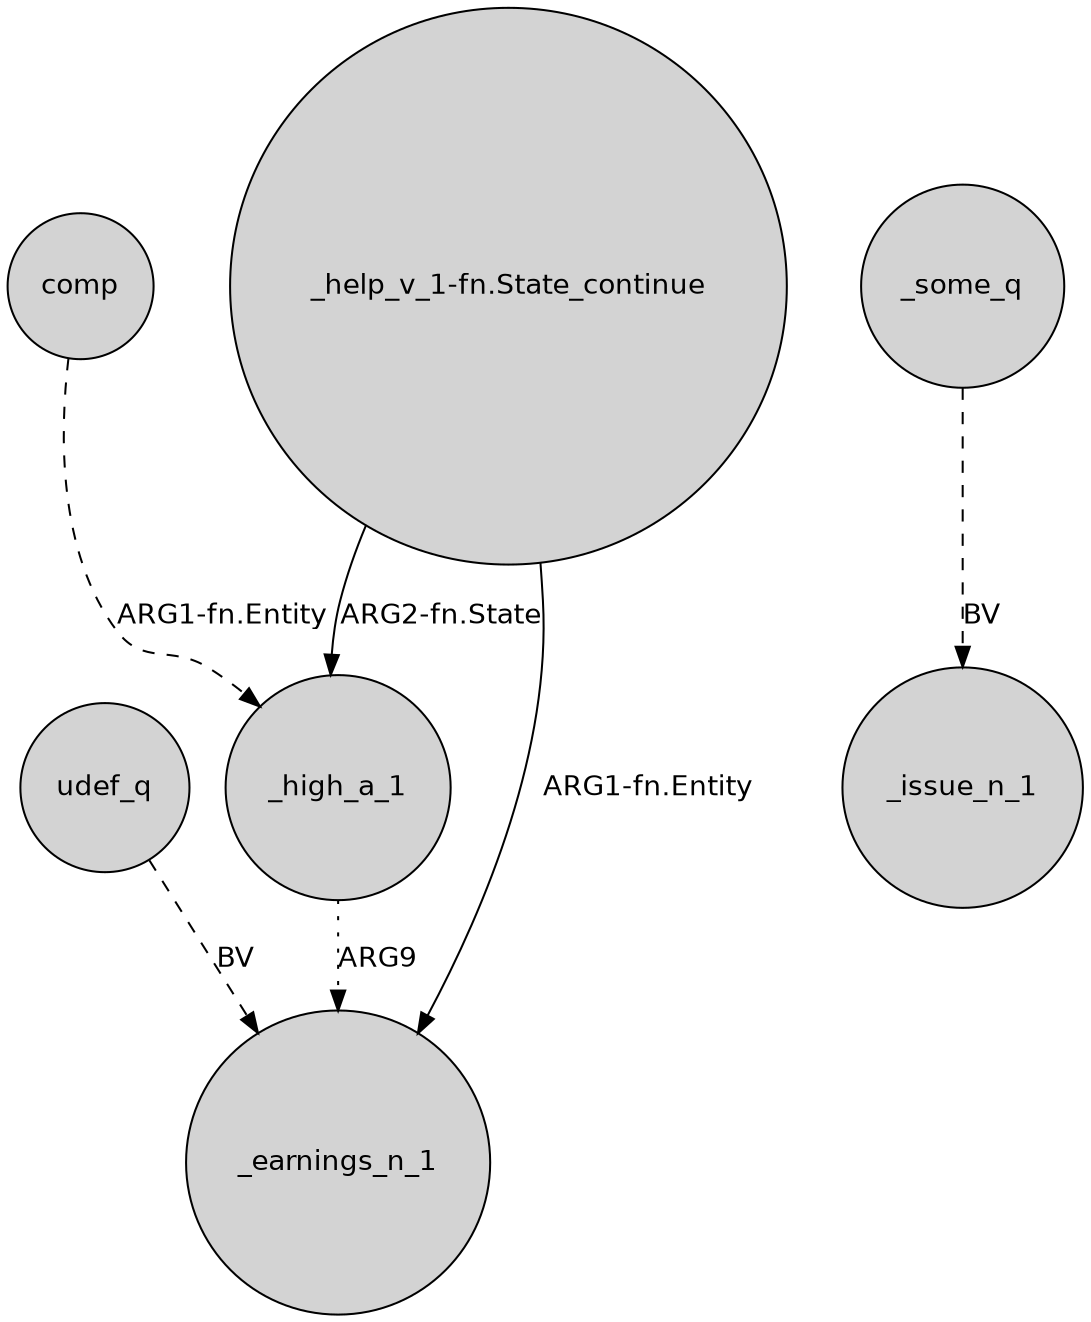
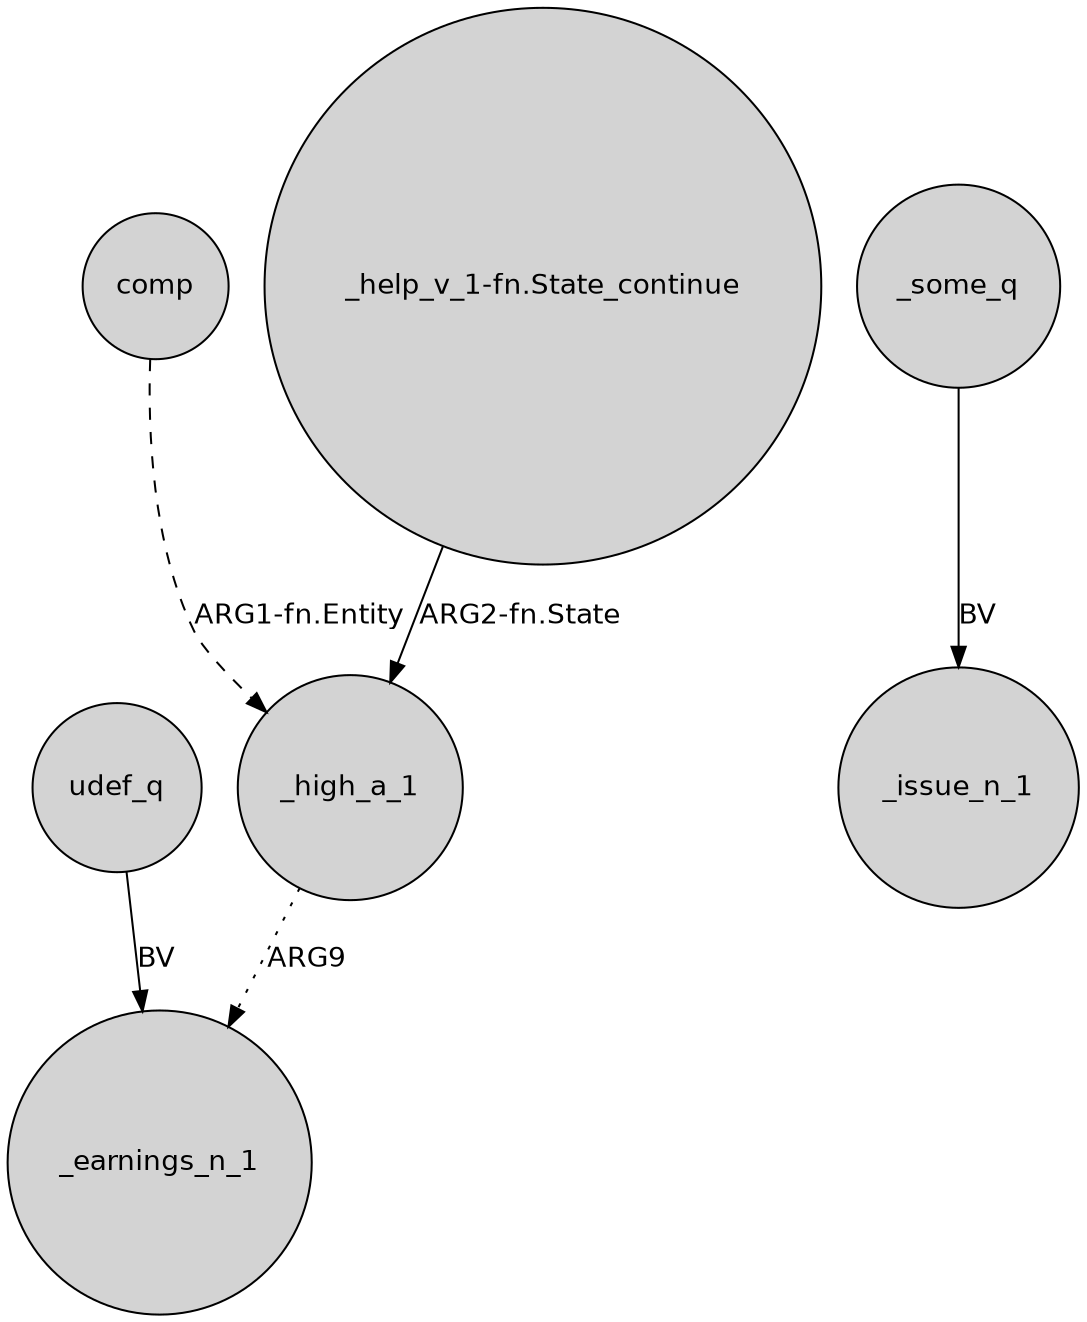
(963, 517) -> (959, 517)
(517, 797) -> none
(198, 938) -> (133, 932)
